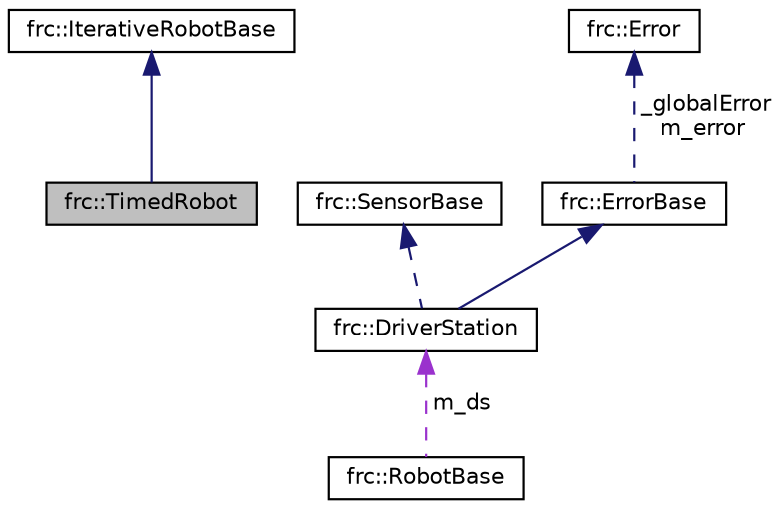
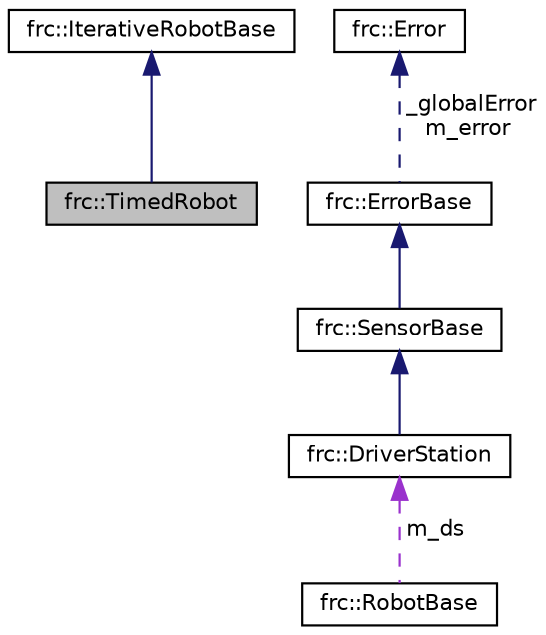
(520, 273) -> (400, 278)
(415, 278) -> (400, 404)
